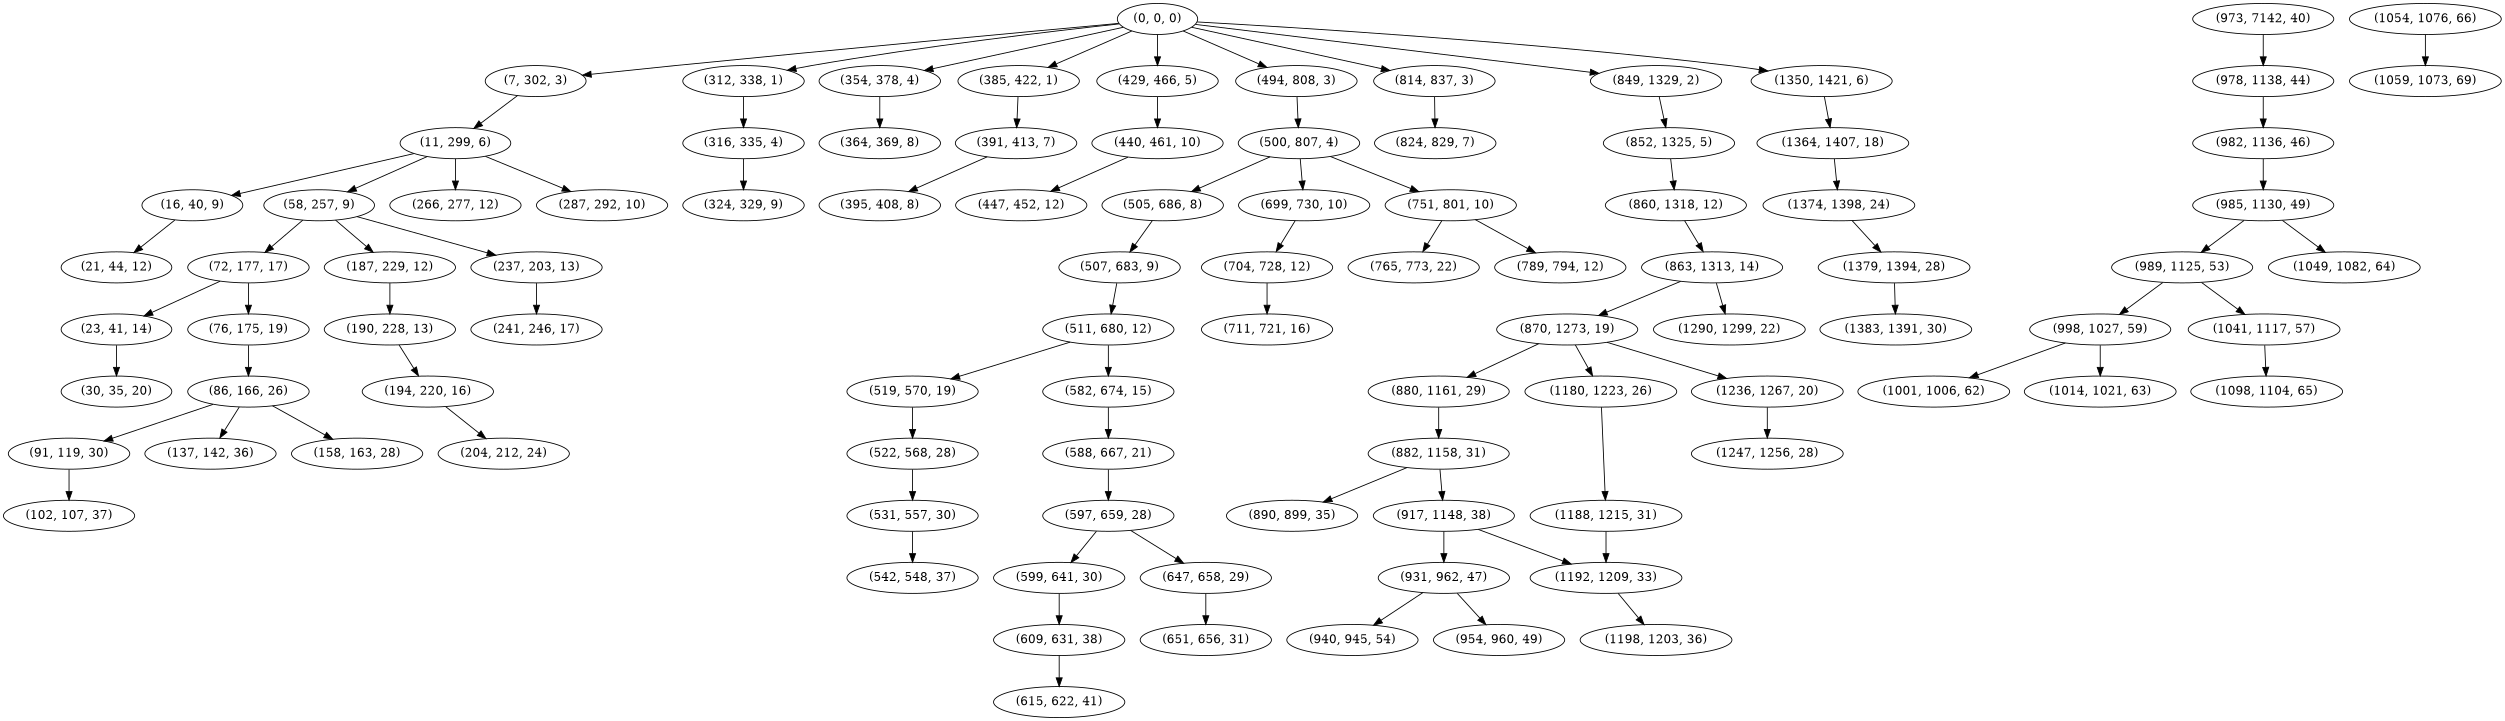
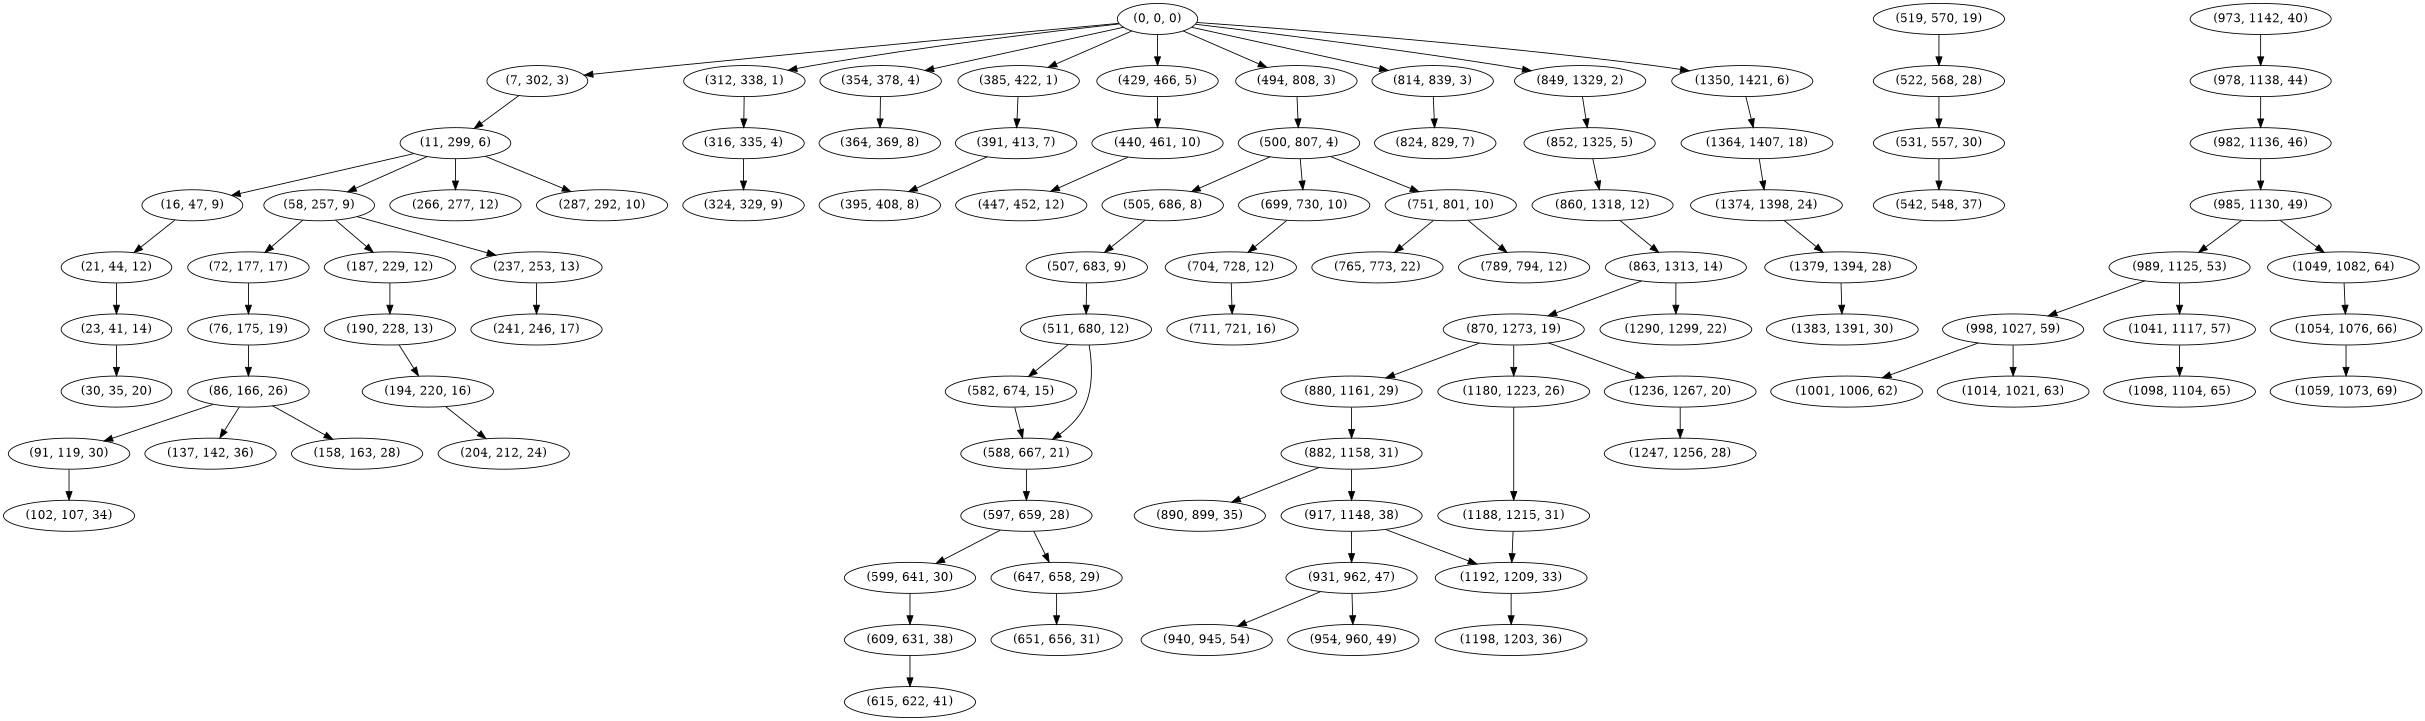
(2263, 19) -> (2261, 19)
(1434, 81) -> (1433, 81)
(192, 205) -> (192, 205)
(537, 267) -> (537, 267)
none -> (2345, 294)
(186, 297) -> (116, 294)
(1015, 359) -> (1089, 395)
(69, 516) -> (69, 516)
